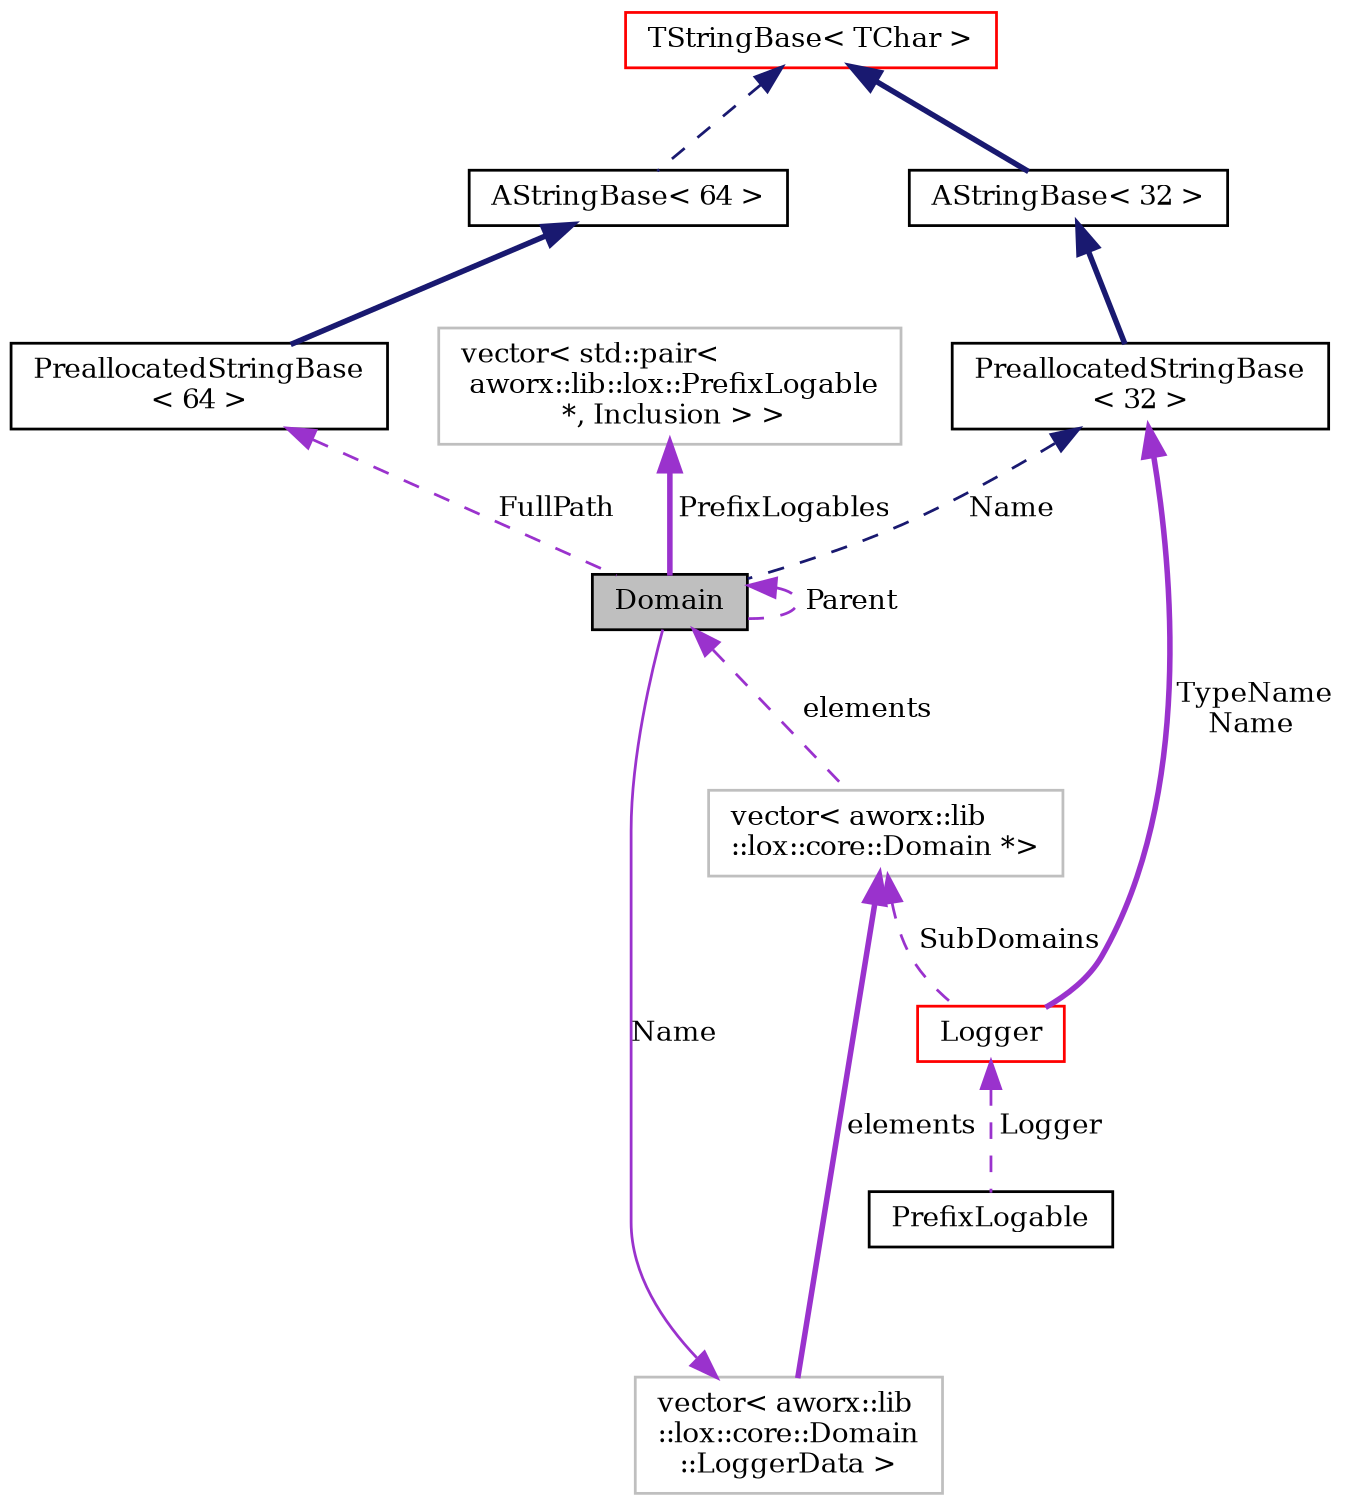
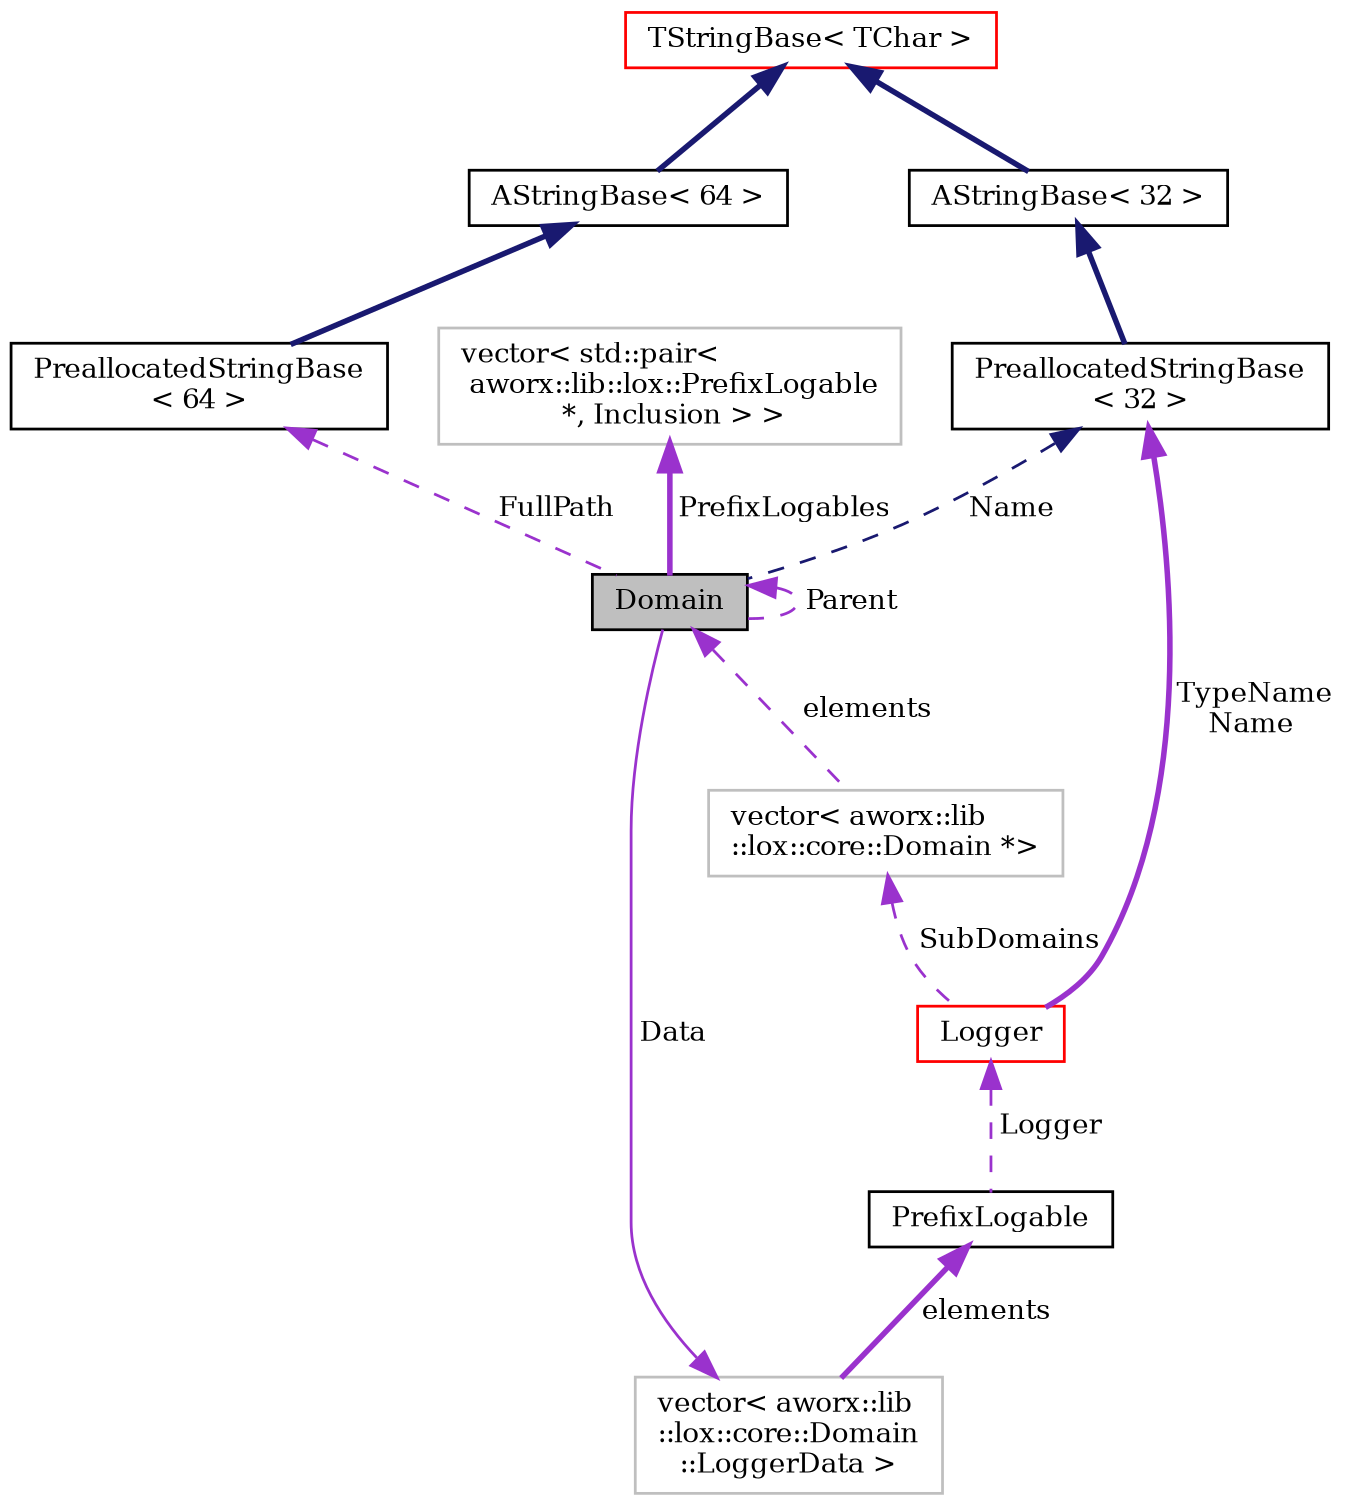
(709, 128) -> (709, 128)
(670, 1034) -> (670, 1034)
(836, 1140) -> (895, 1322)
